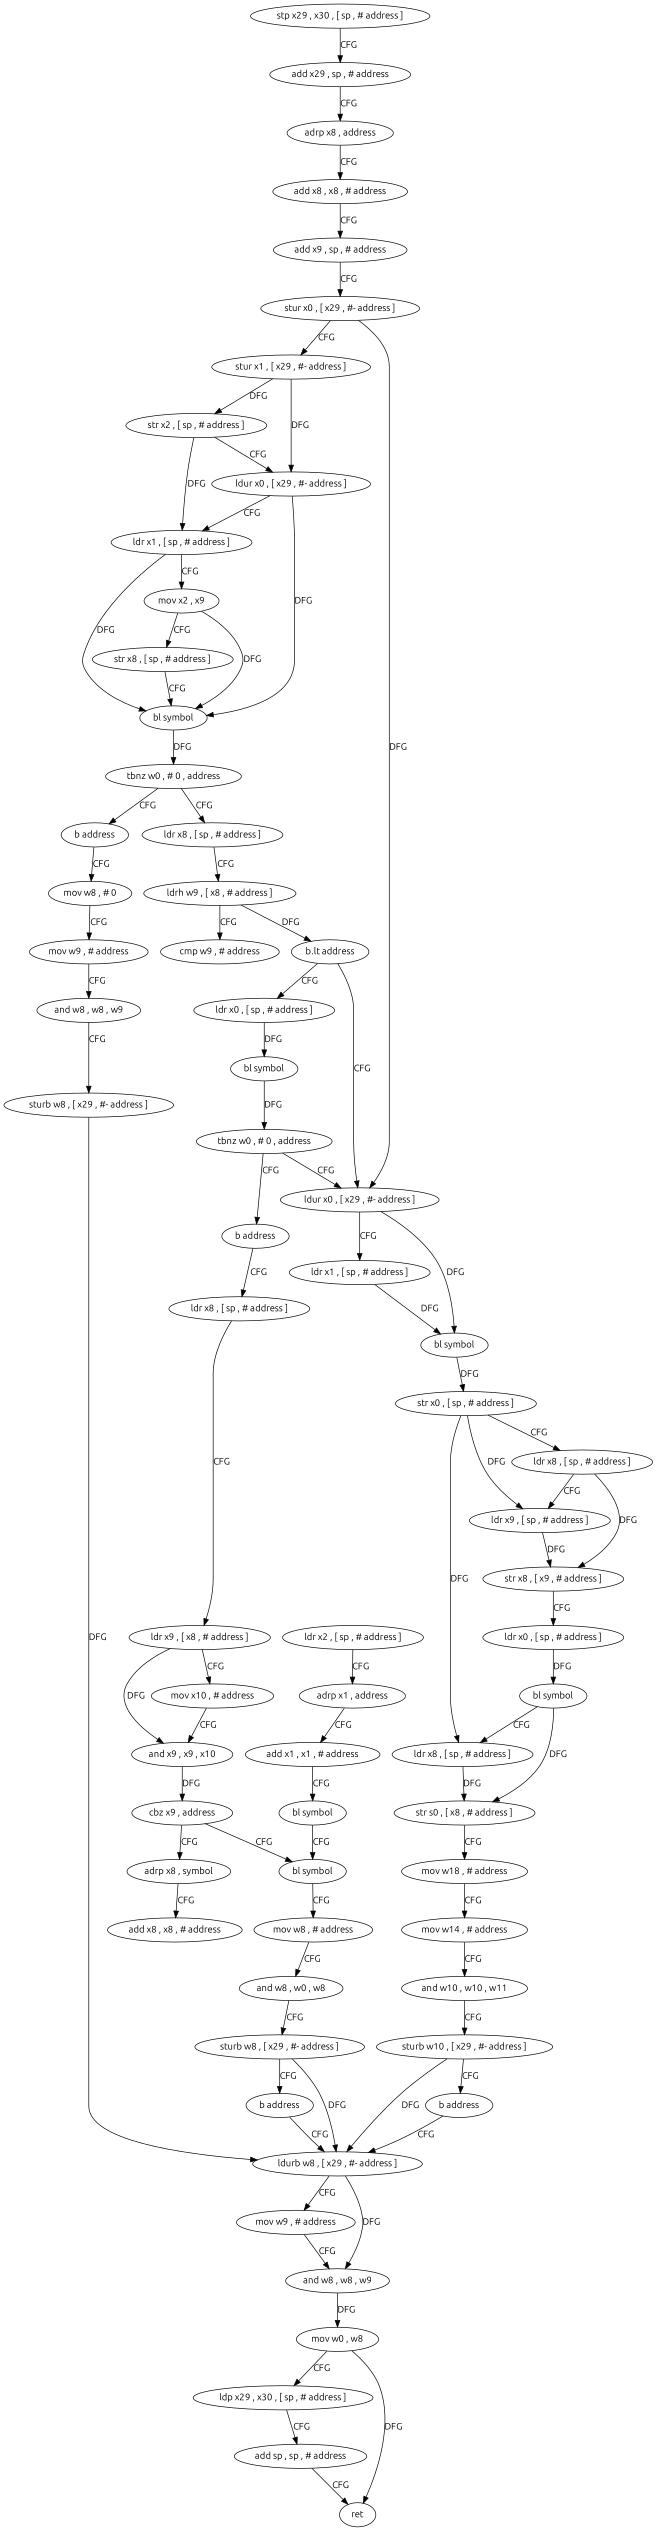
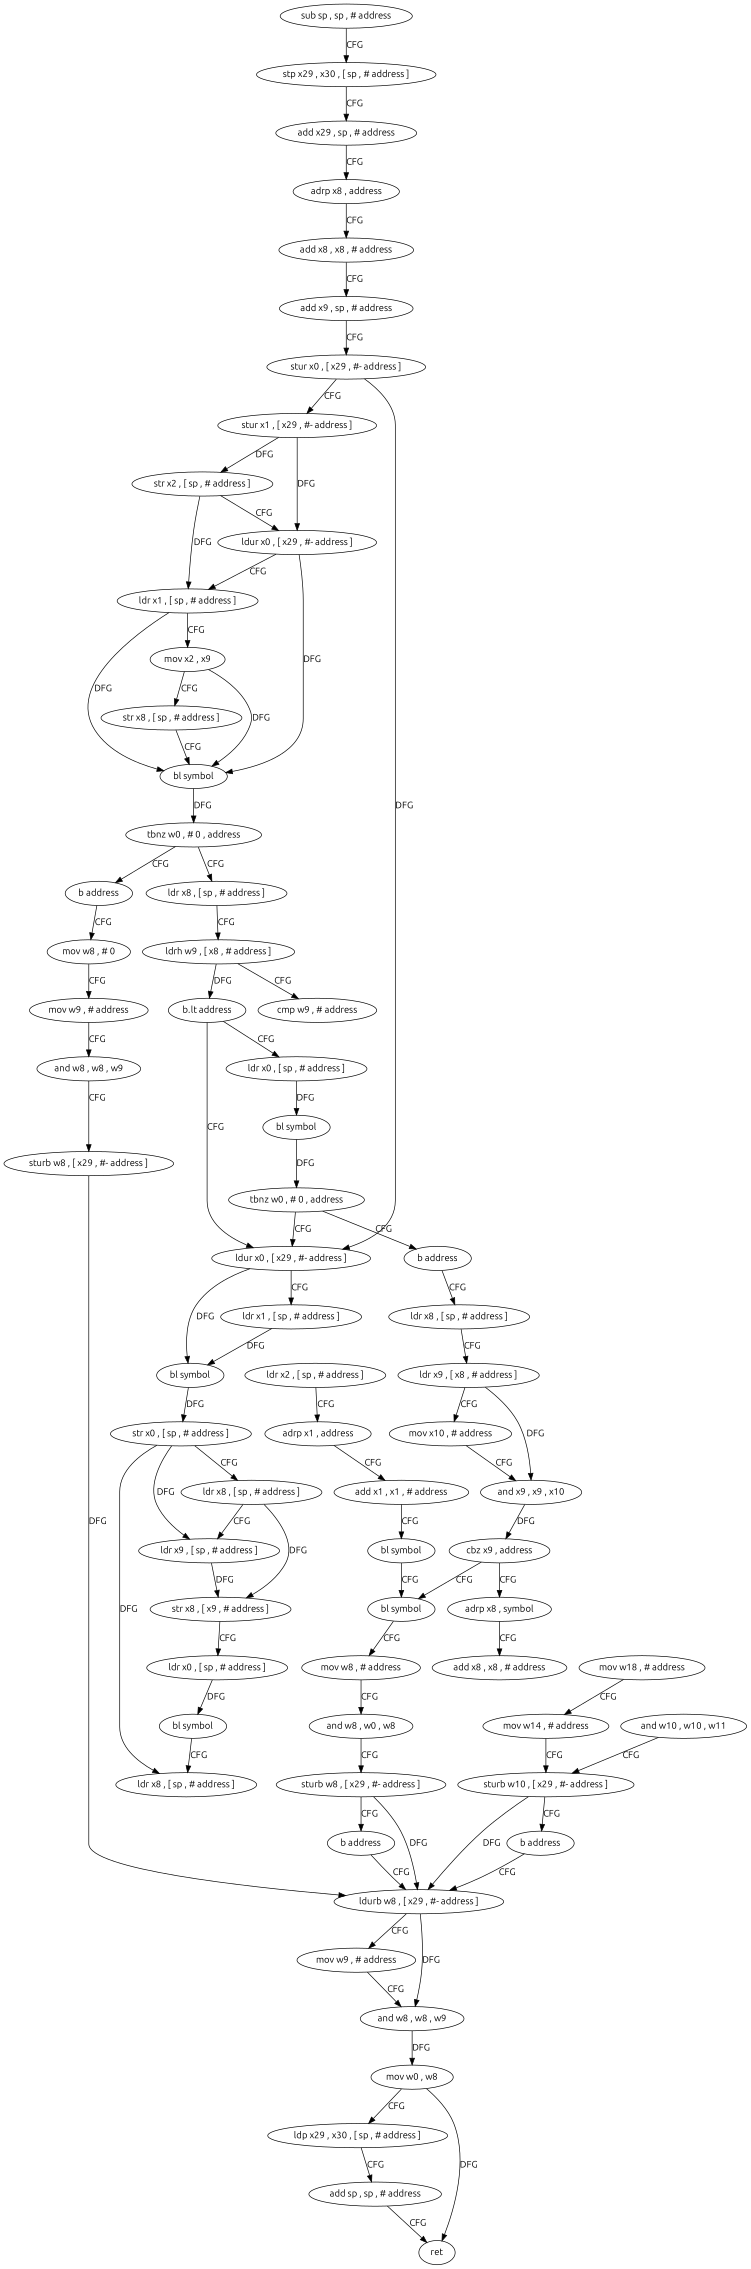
none -> (346, 16)
(465, 1813) -> none
(465, 1956) -> (546, 1752)
